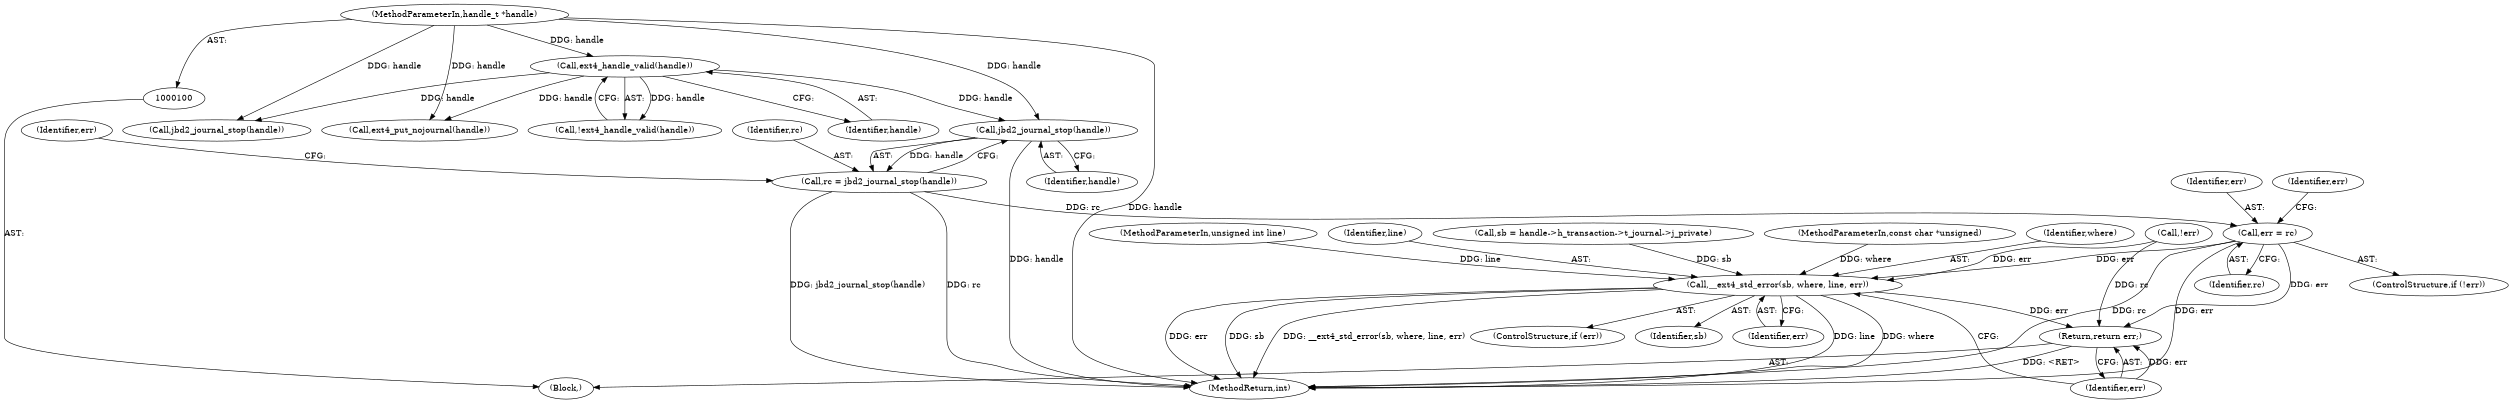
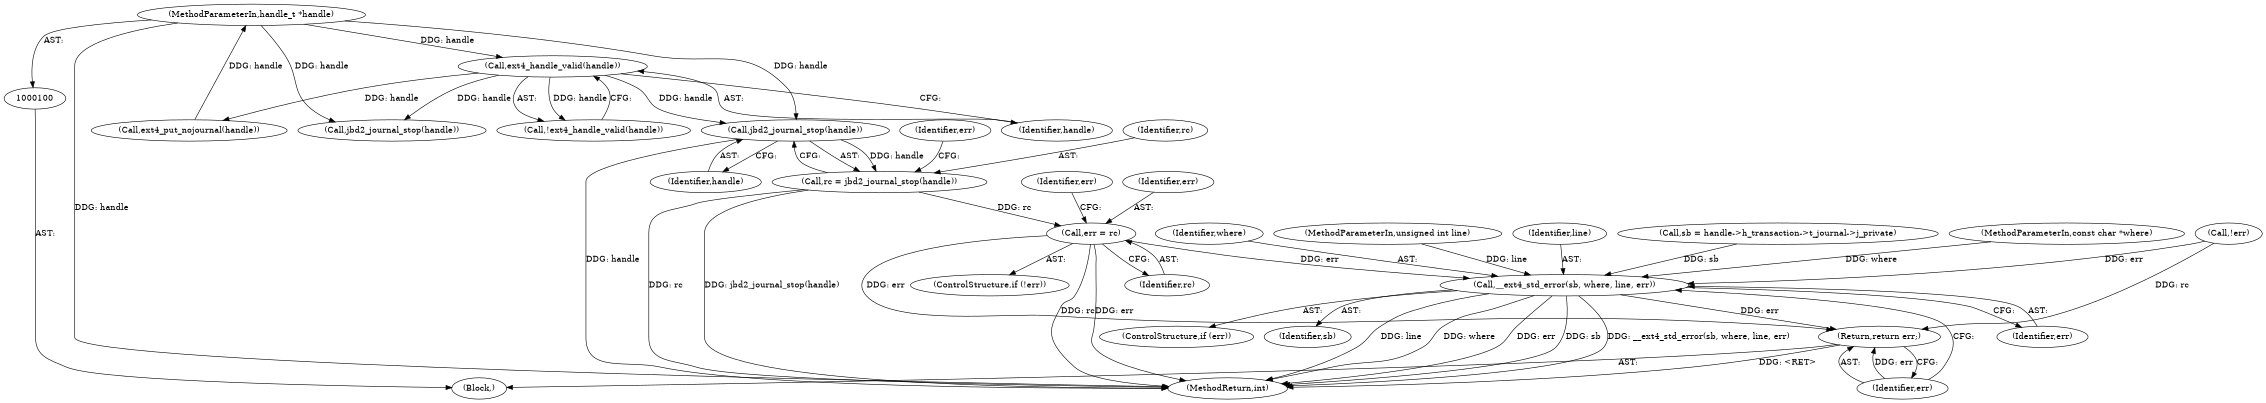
(449, 72) -> (219, 75)
(1890, 234) -> (2067, 234)
